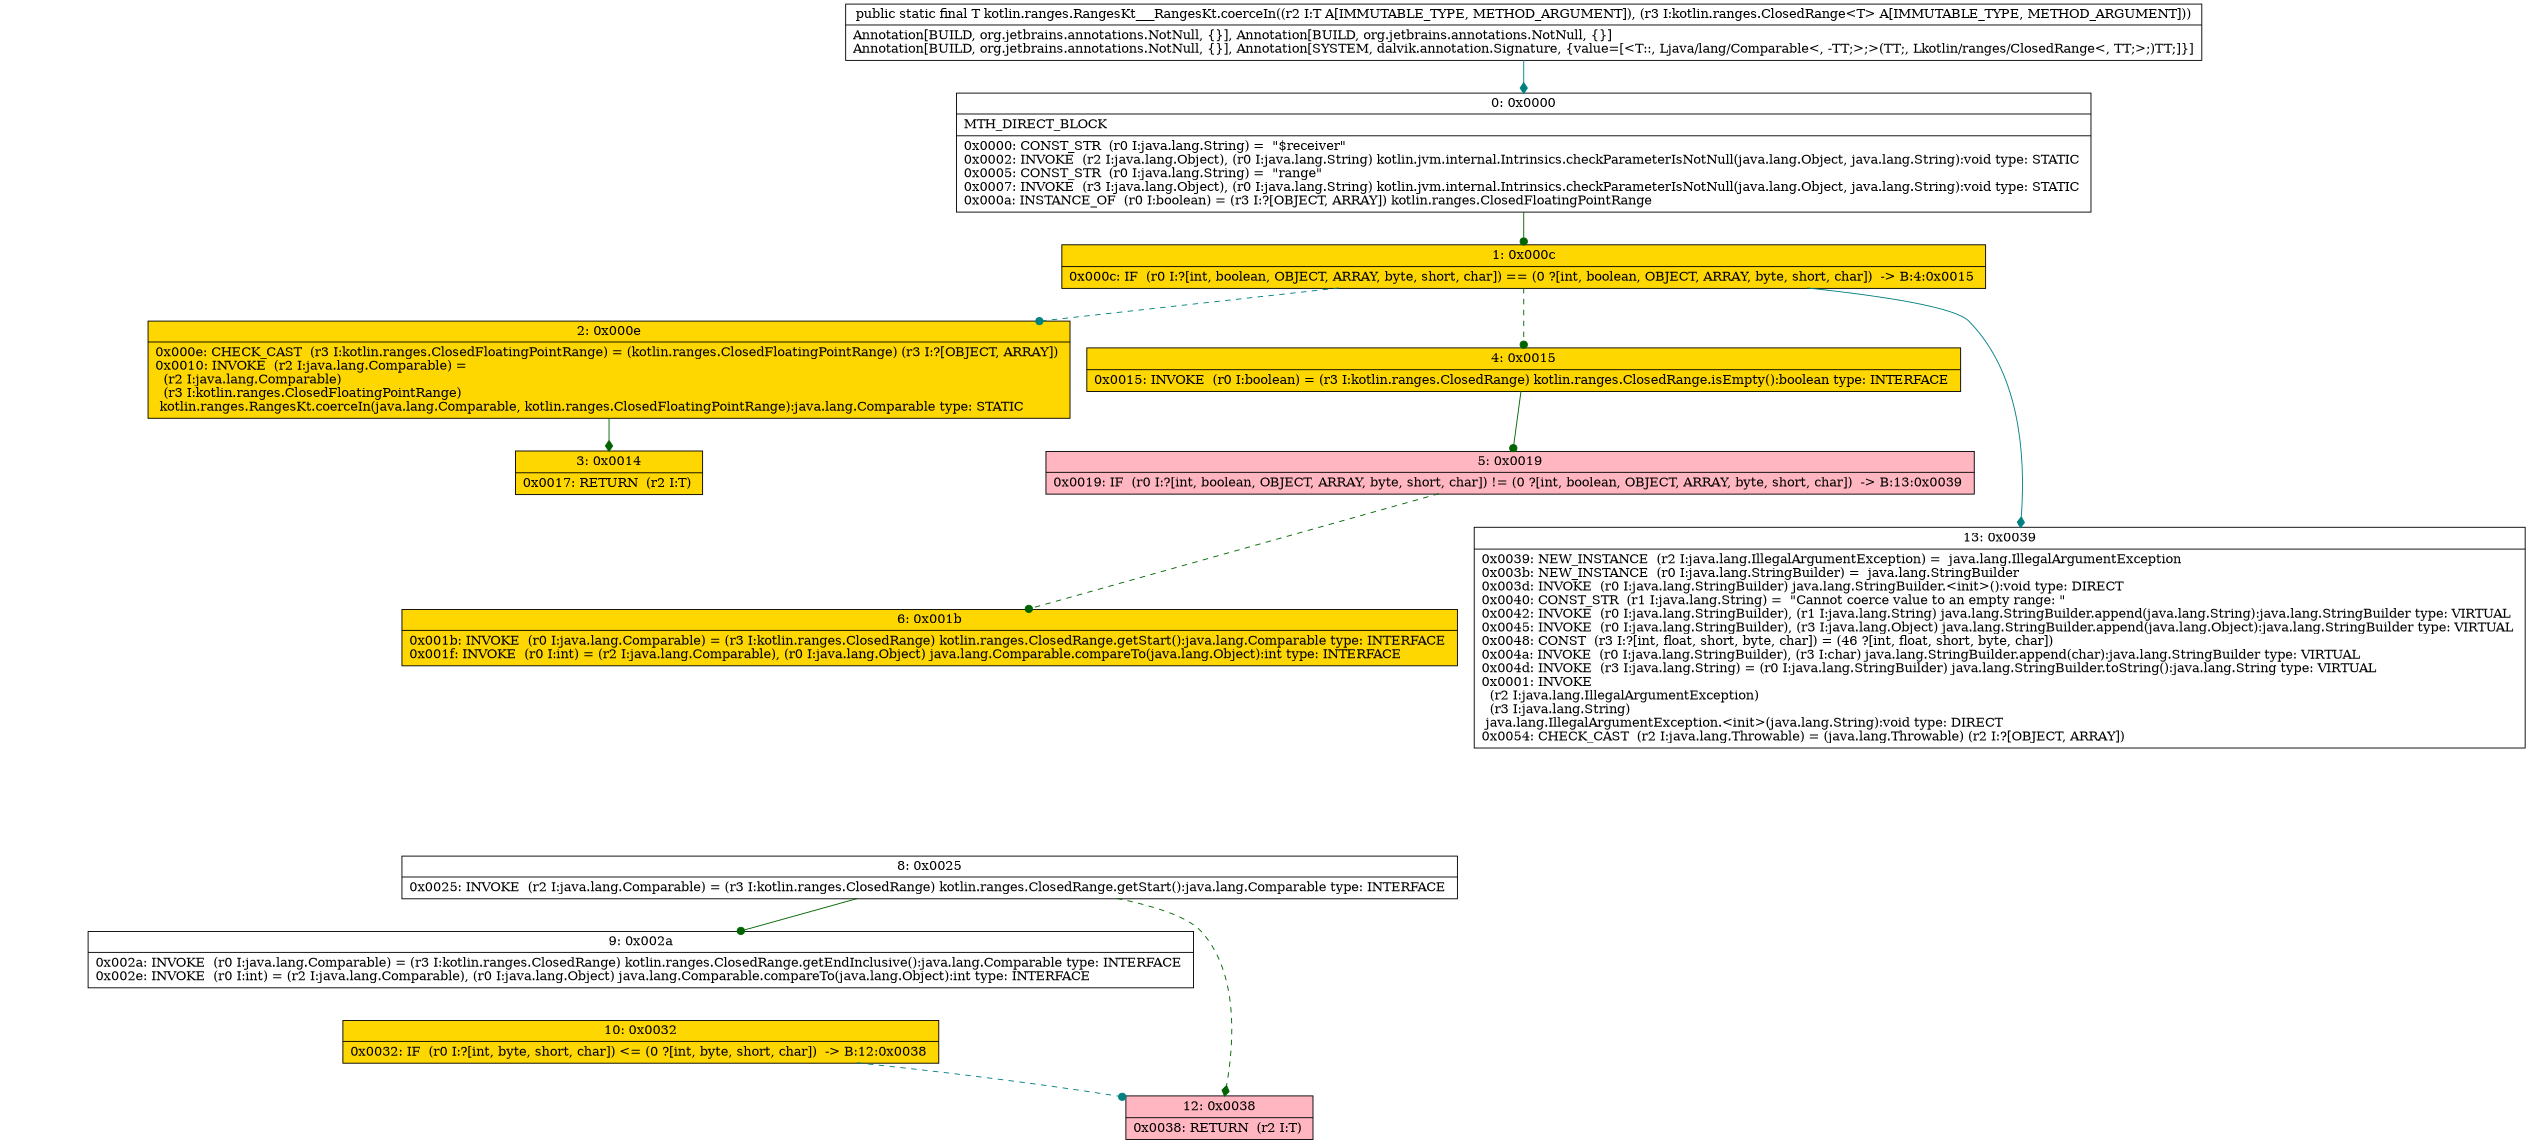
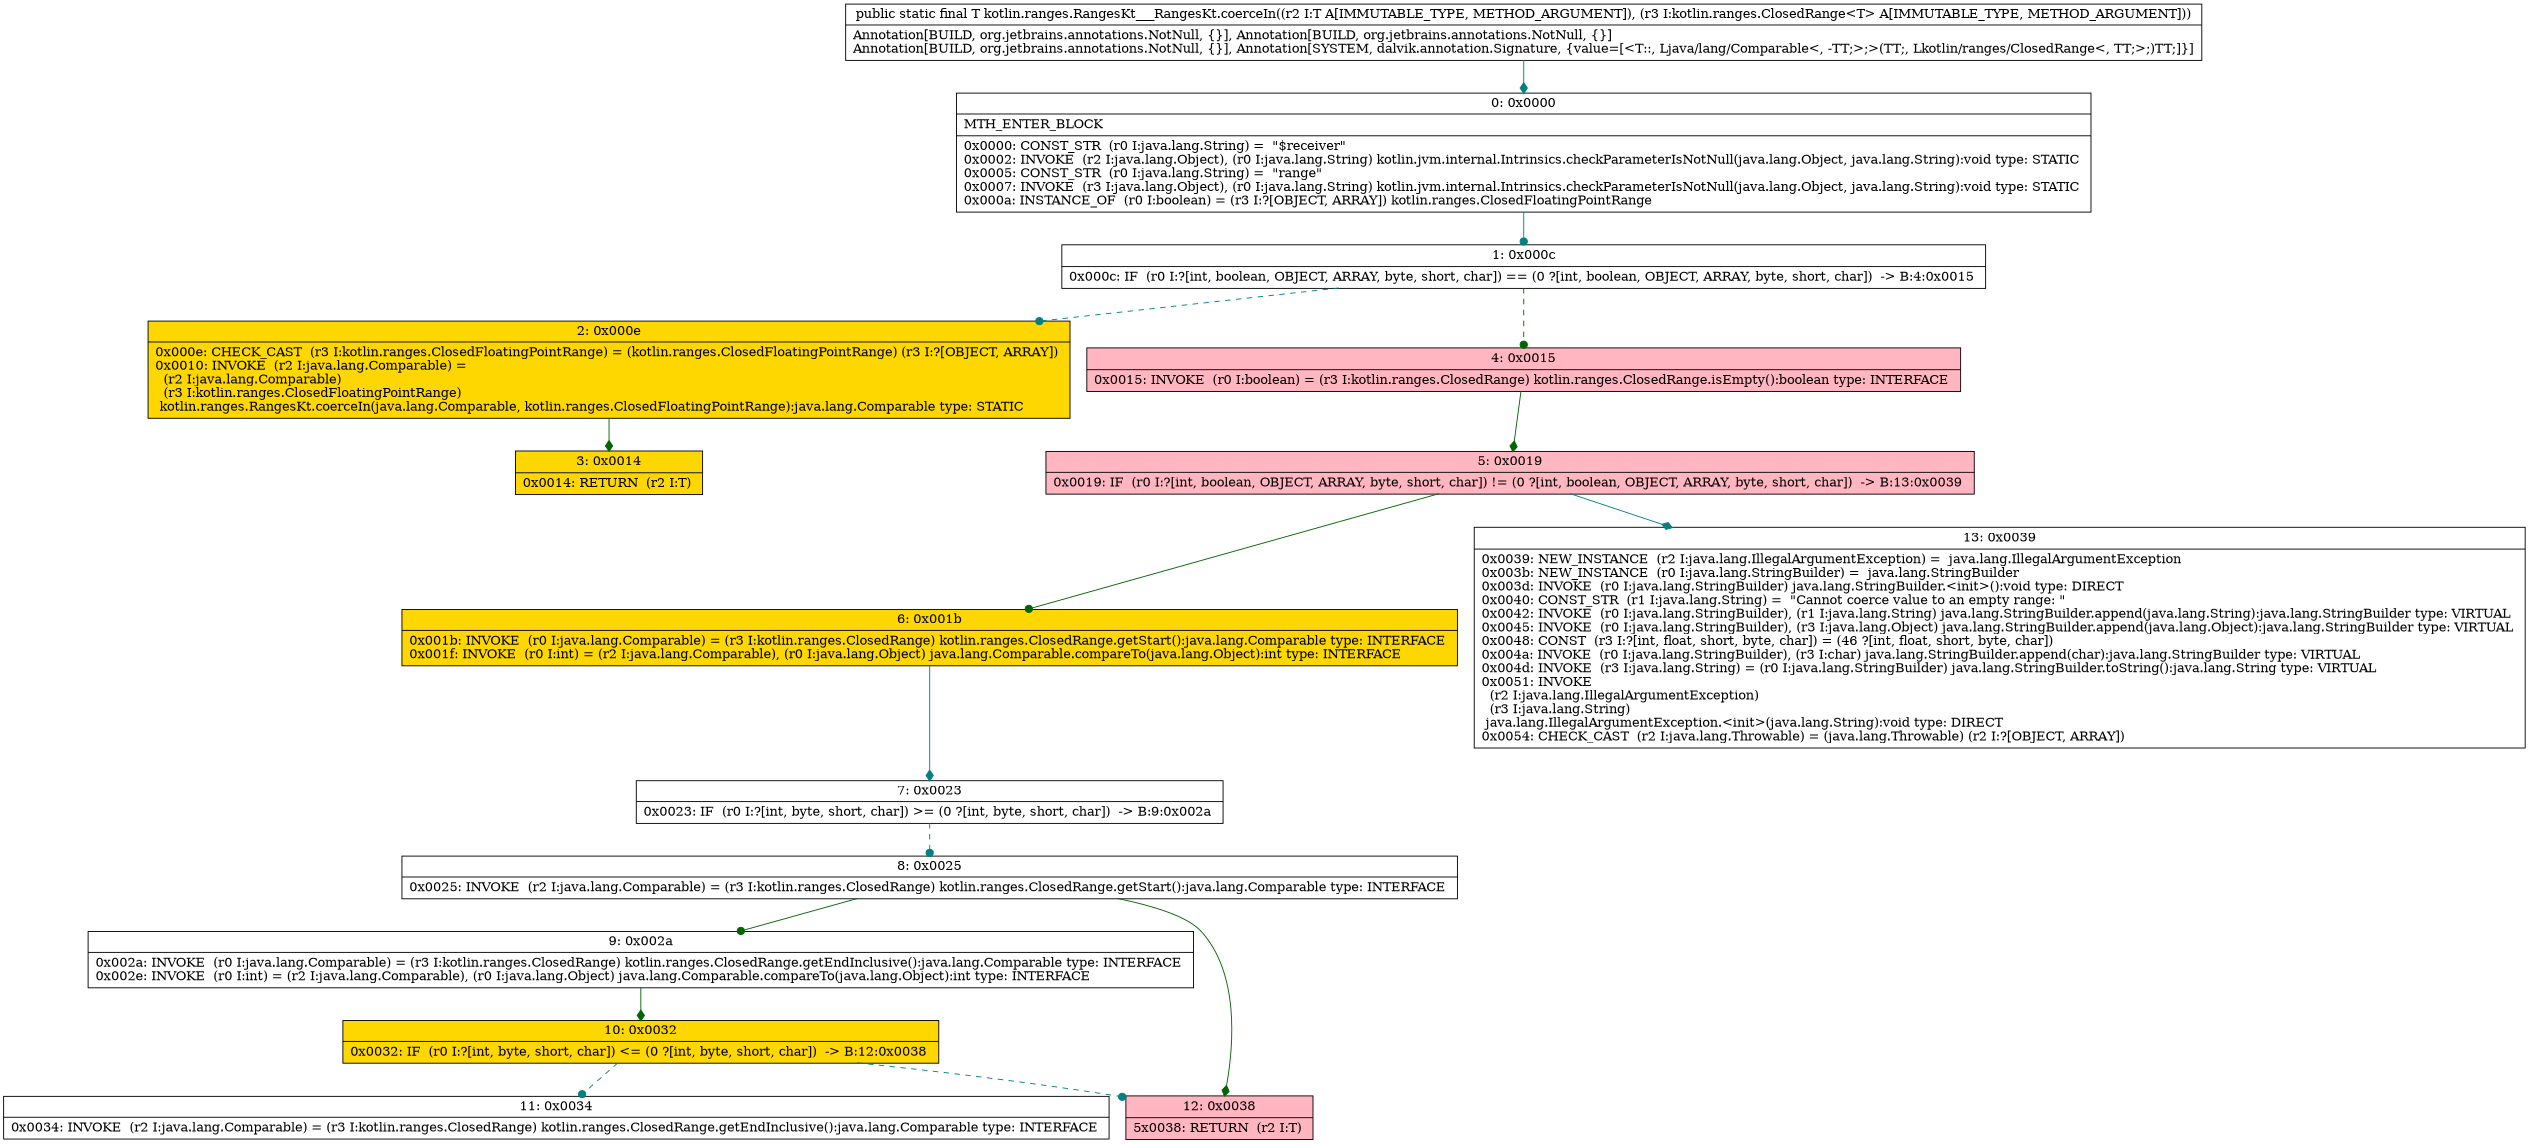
(1036, 124) -> (1034, 124)
(1524, 225) -> (1524, 225)
(1524, 267) -> (1524, 267)
(1982, 337) -> (1616, 509)
(1524, 370) -> (1524, 370)
(1517, 418) -> (1517, 418)
(609, 483) -> (609, 483)
(1236, 551) -> (1236, 551)
(1541, 682) -> (1541, 682)
none -> (930, 802)
(1219, 961) -> (1219, 961)
none -> (641, 999)
none -> (556, 1118)
(1219, 1128) -> (1219, 1128)
